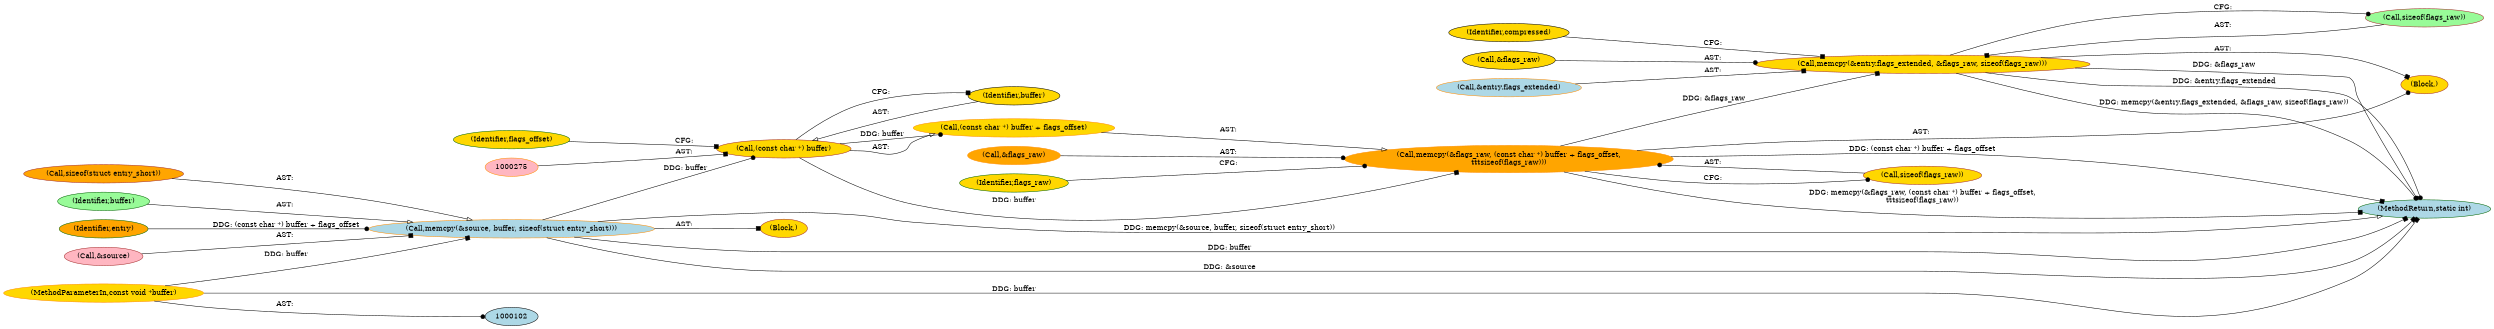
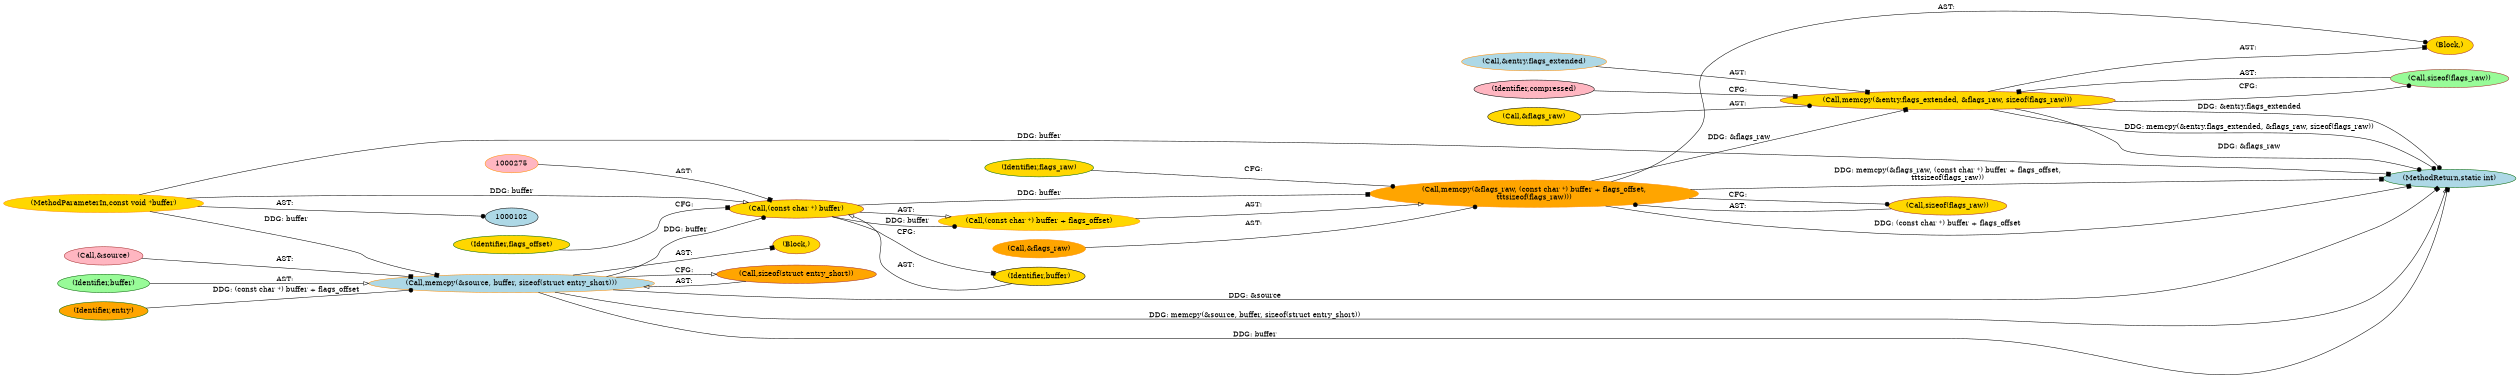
(1509, 33) -> (1534, 89)
none -> (465, 195)
none -> (664, 275)
